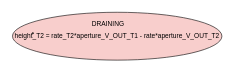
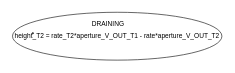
(117, 36) -> (117, 36)
